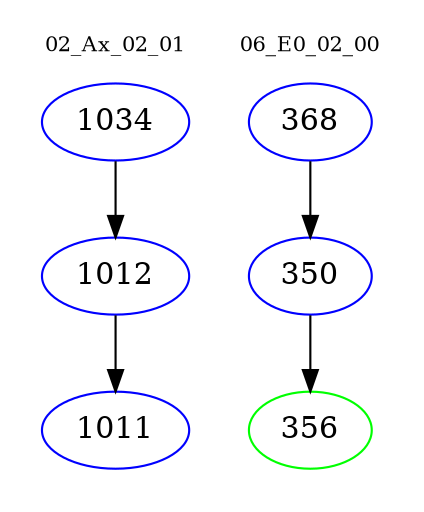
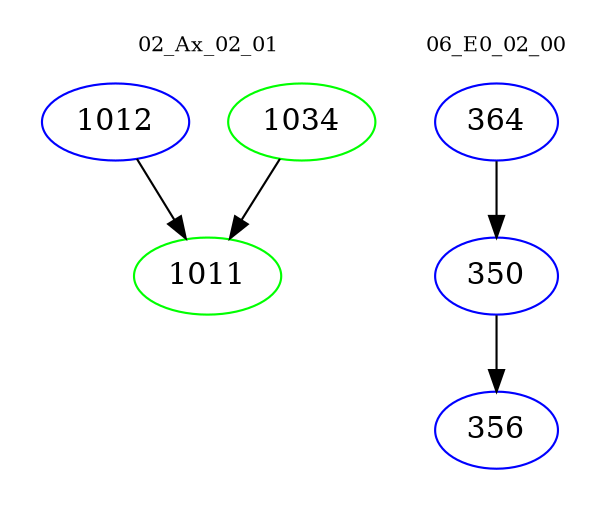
(116, 122) -> (302, 122)
(310, 122) -> (497, 122)
(116, 189) -> (261, 189)
(116, 430) -> (208, 276)
(310, 430) -> (497, 430)
